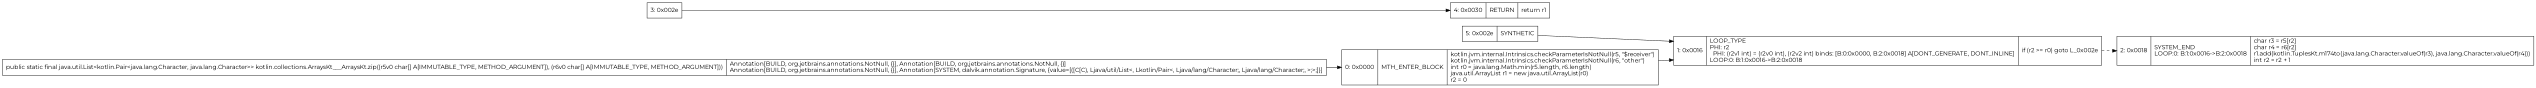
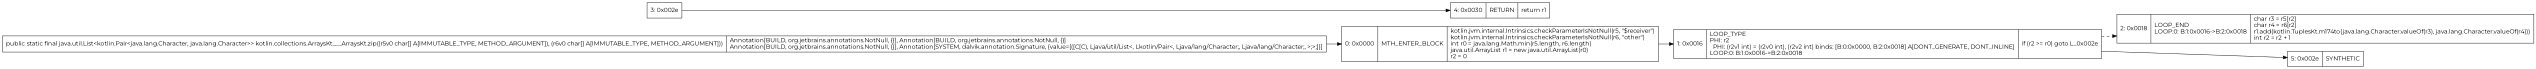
(1604, 38) -> (2192, 54)
(2175, 47) -> (2172, 25)
